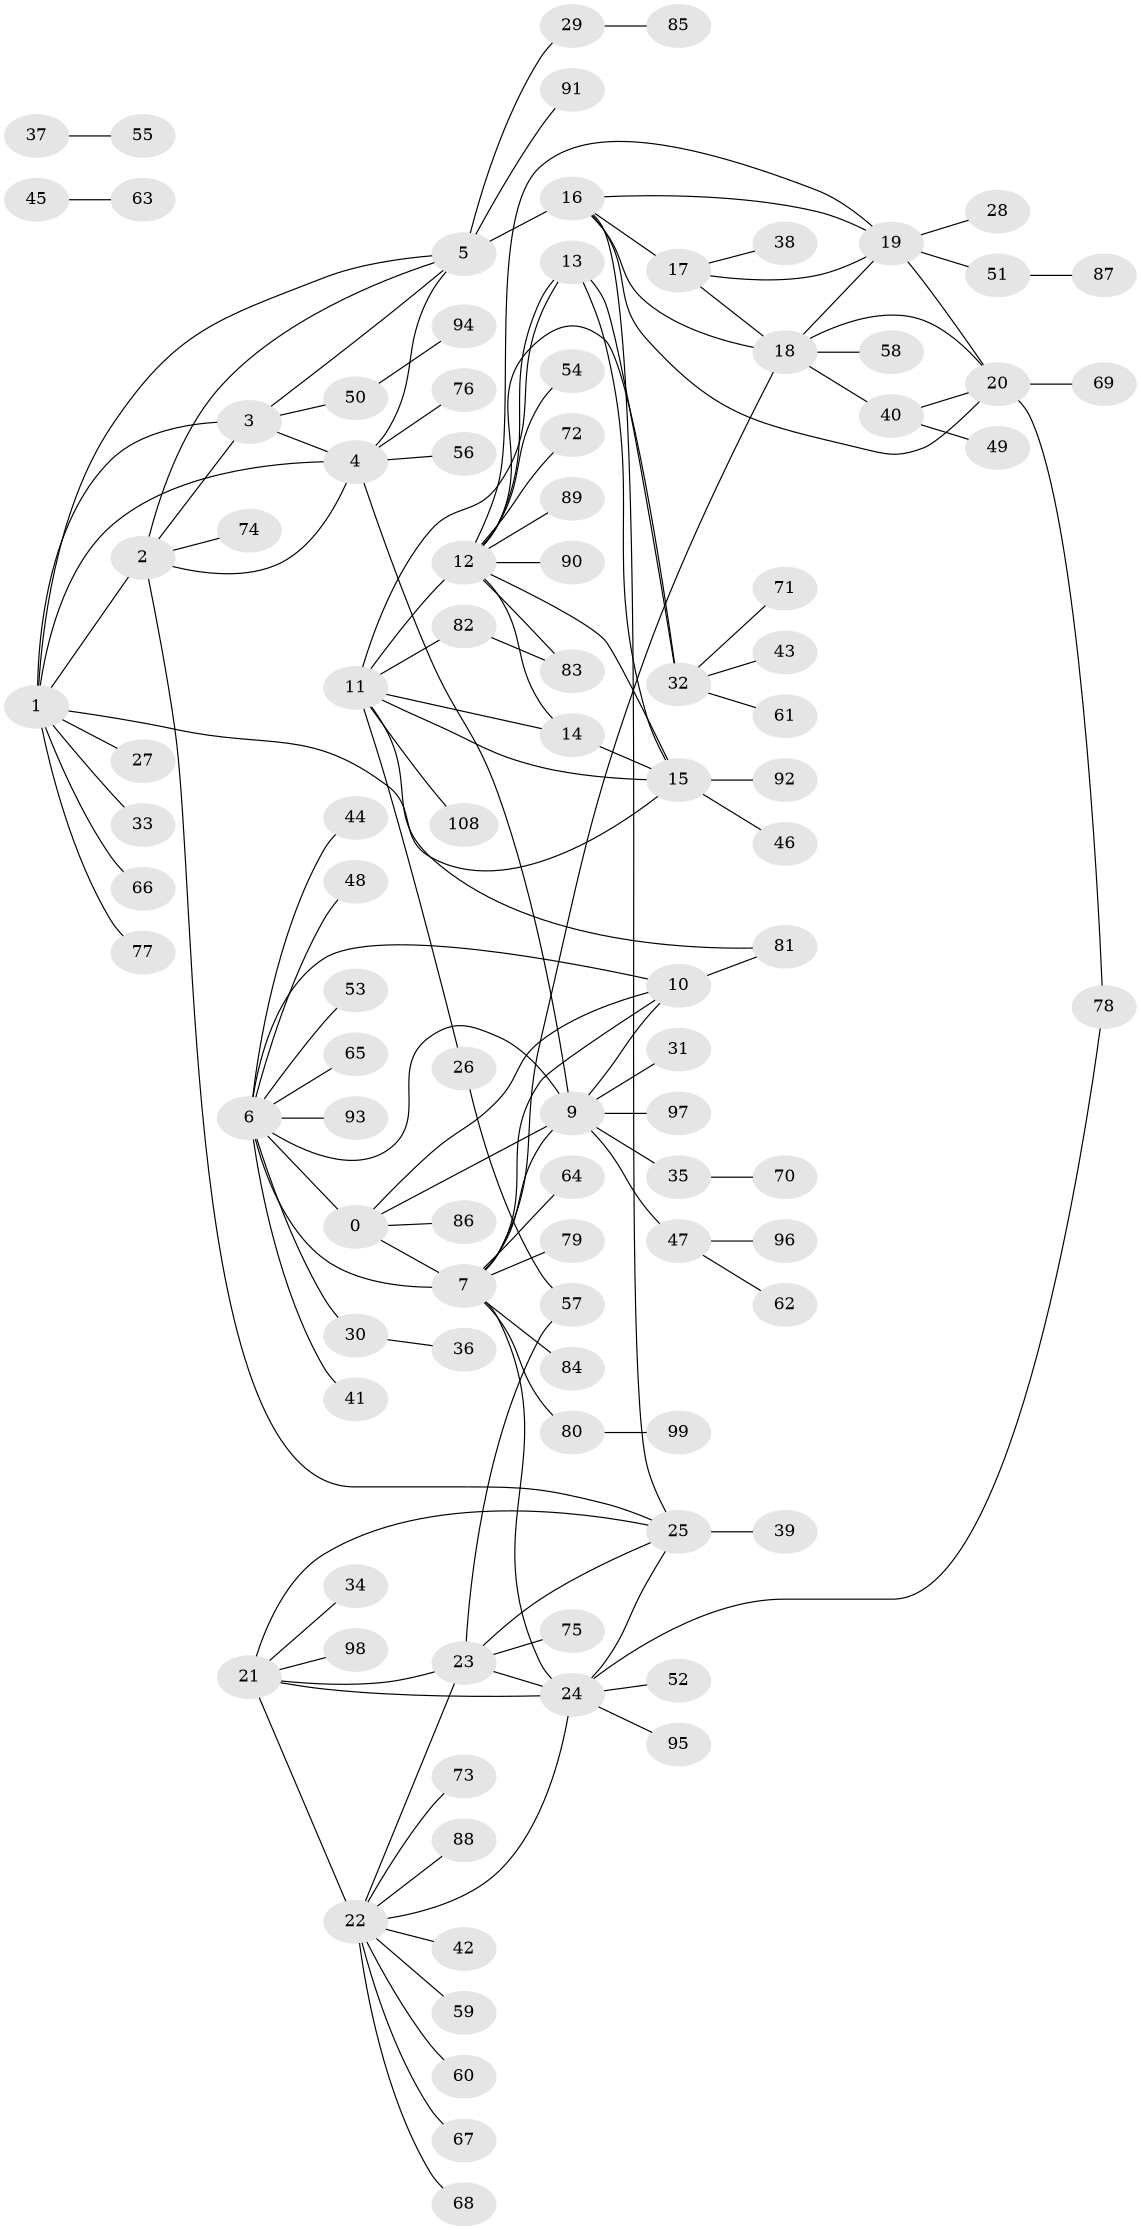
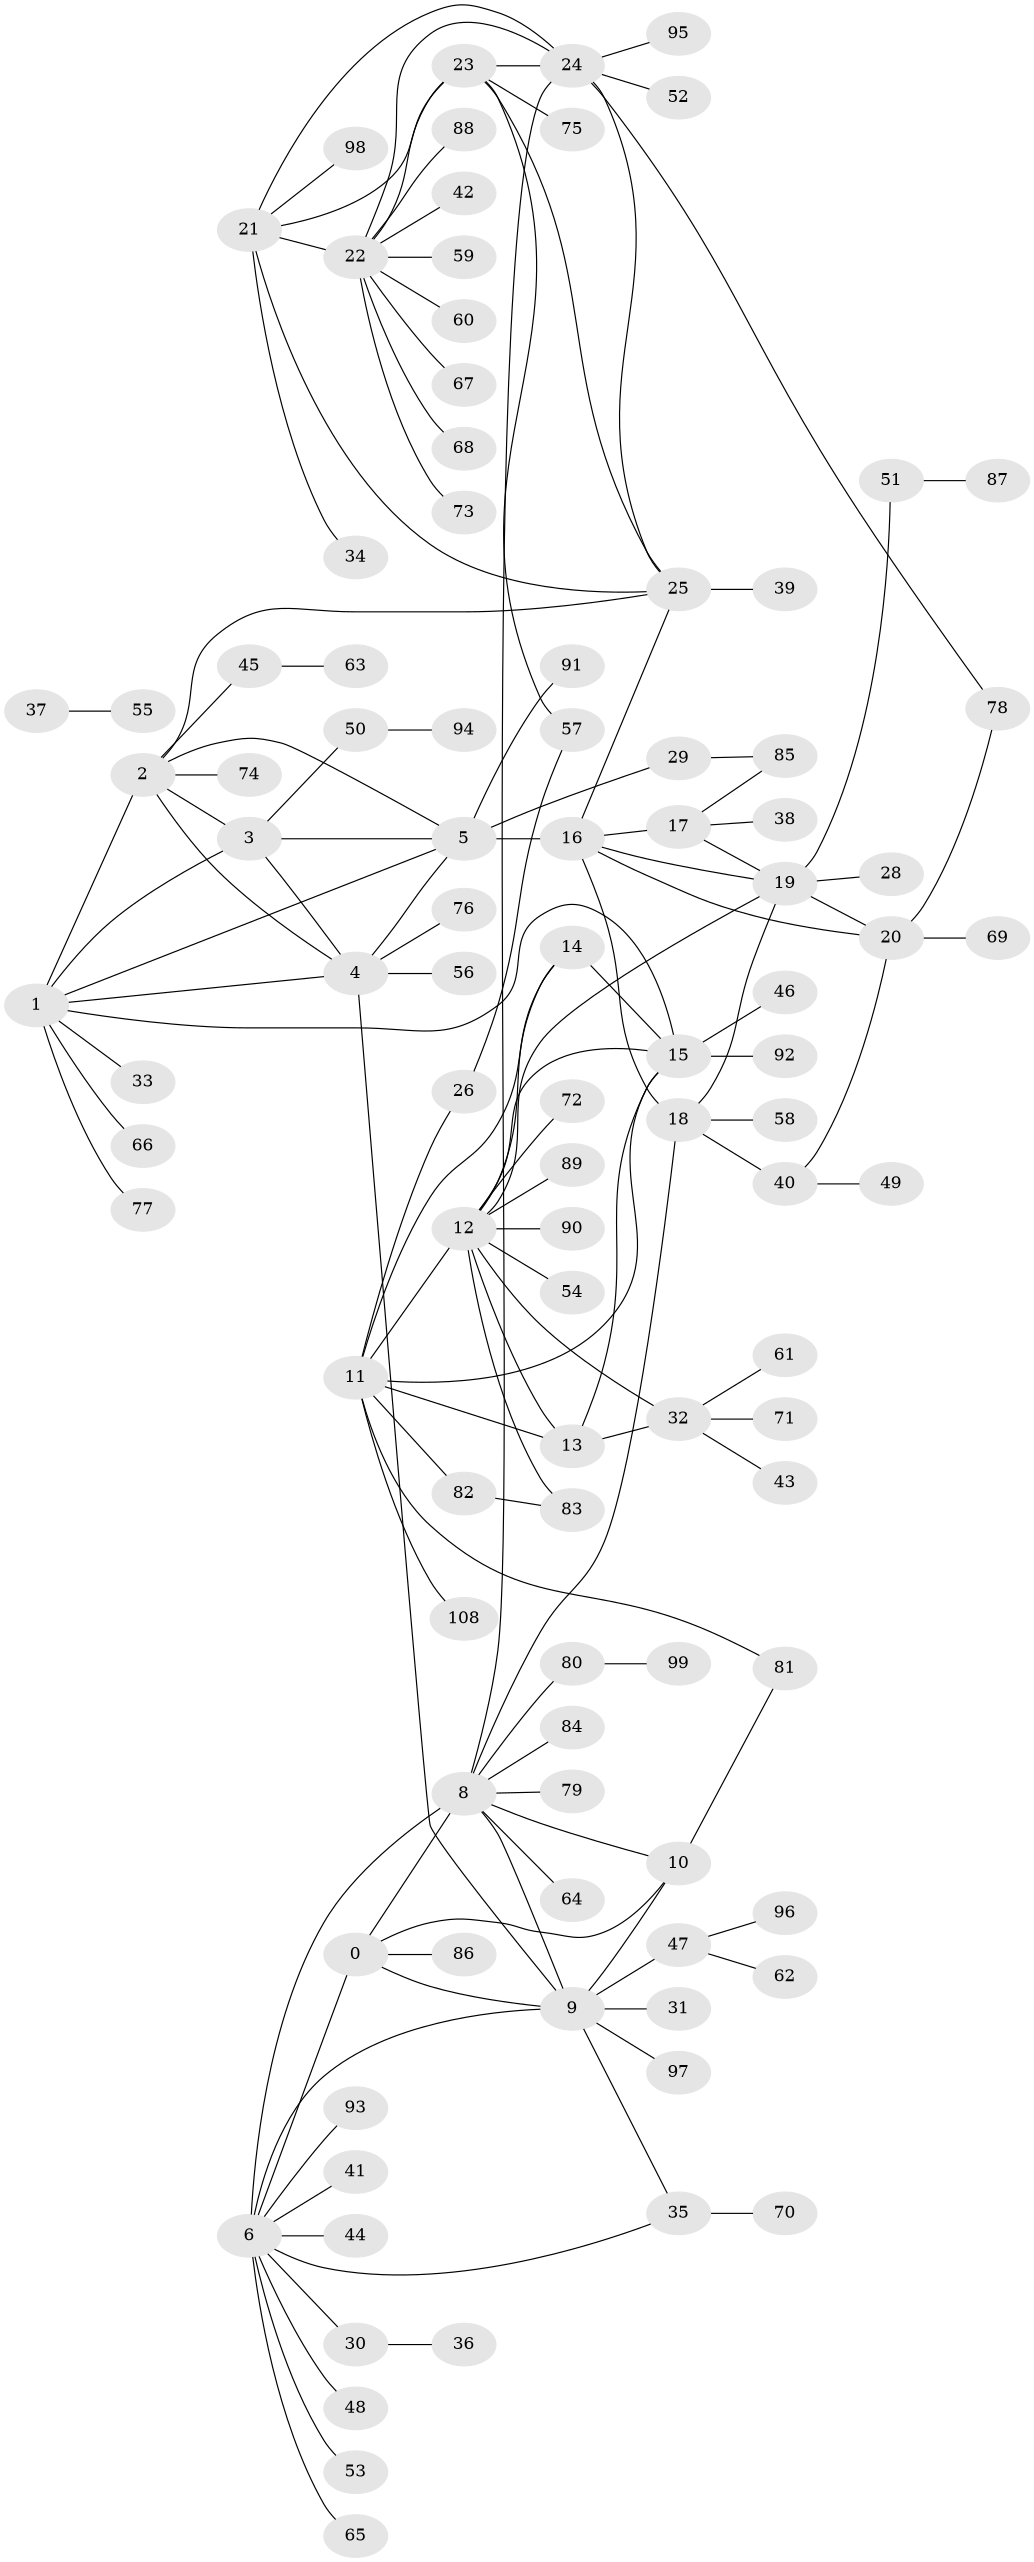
(732, 311) -> (732, 792)
(902, 316) -> none
none -> (196, 721)
(143, 761) -> none
(406, 945) -> (464, 2271)
(464, 1286) -> (464, 1794)
